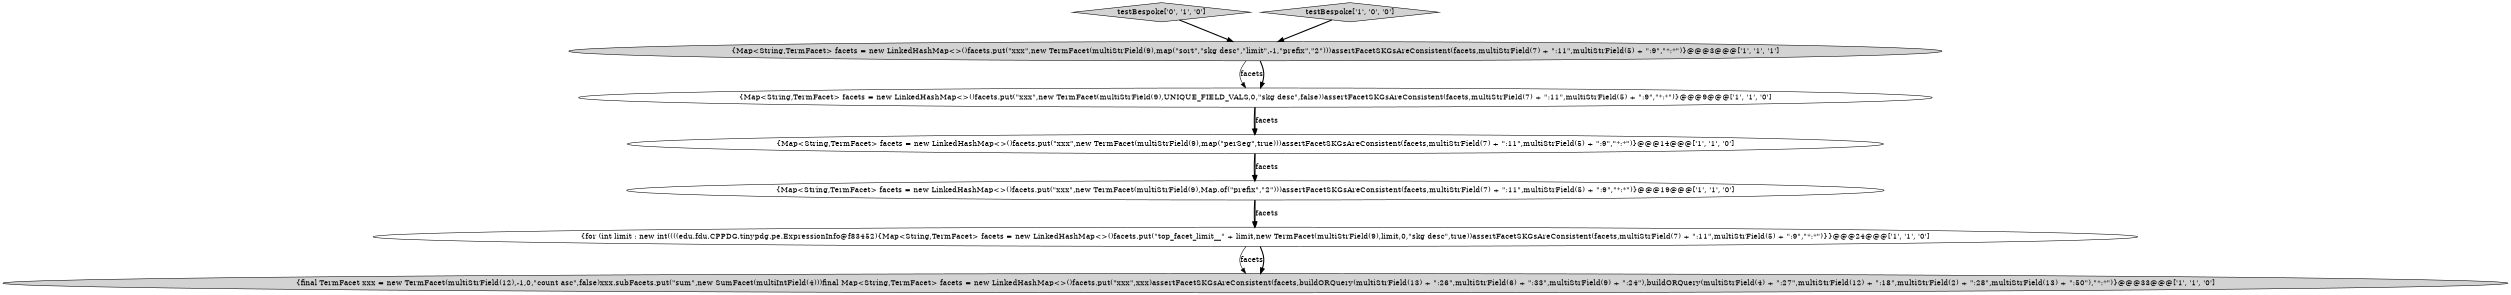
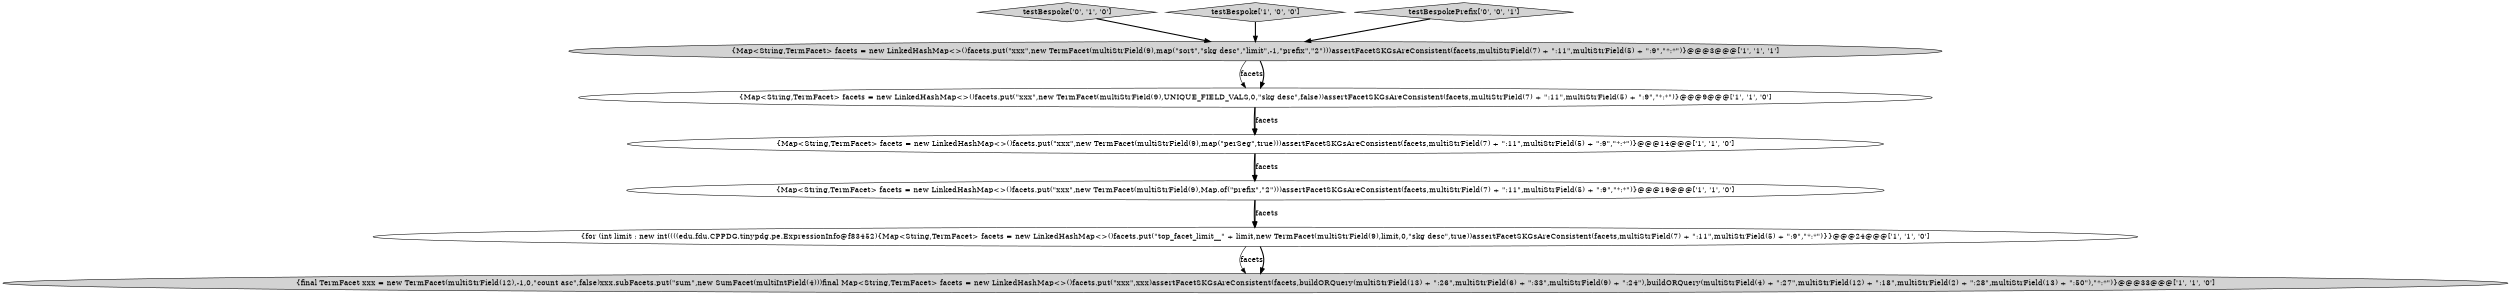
none -> (1464, 12)
